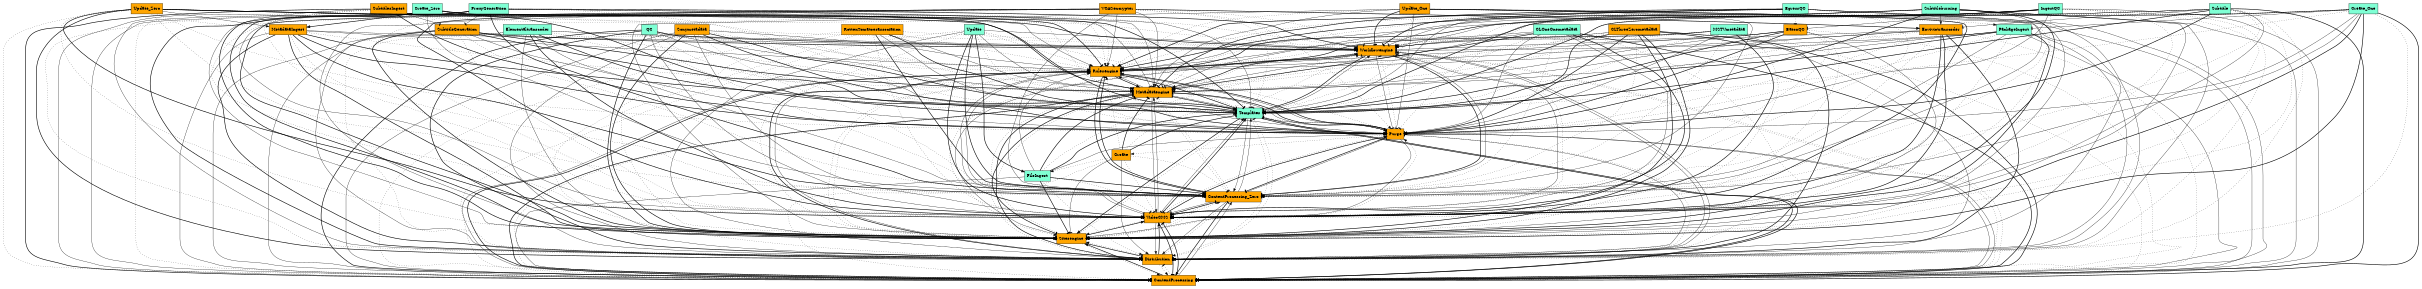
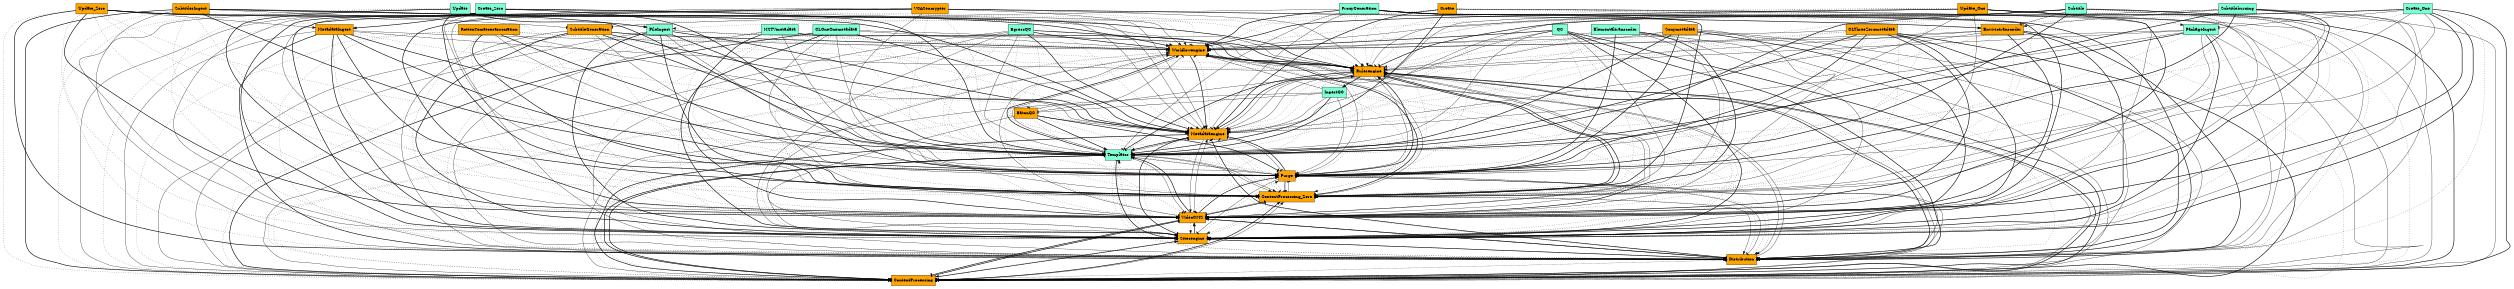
(1395, 25) -> (1353, 81)
(1254, 145) -> (1427, 156)
